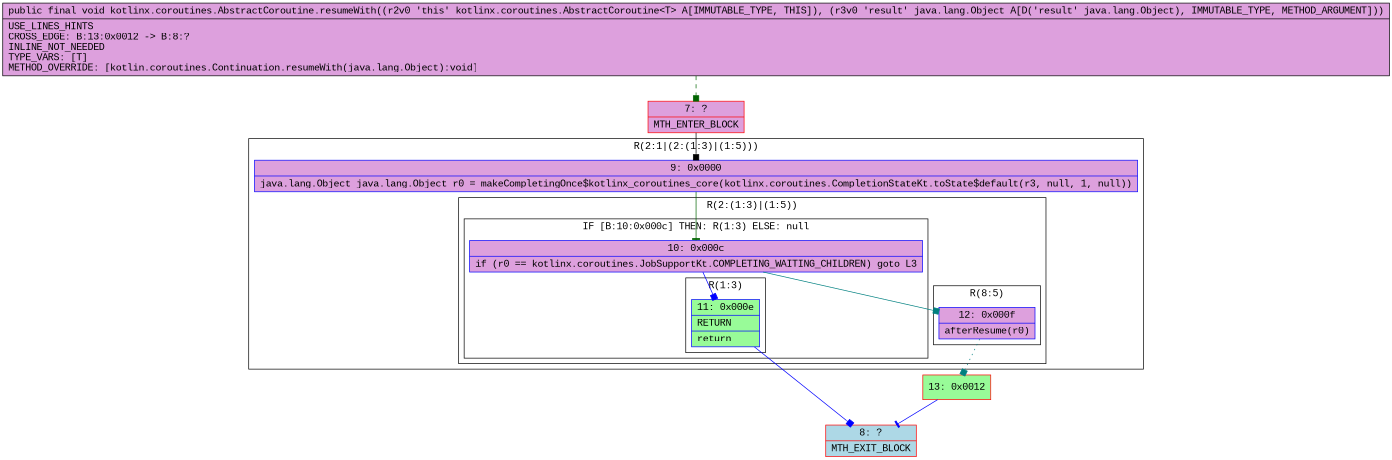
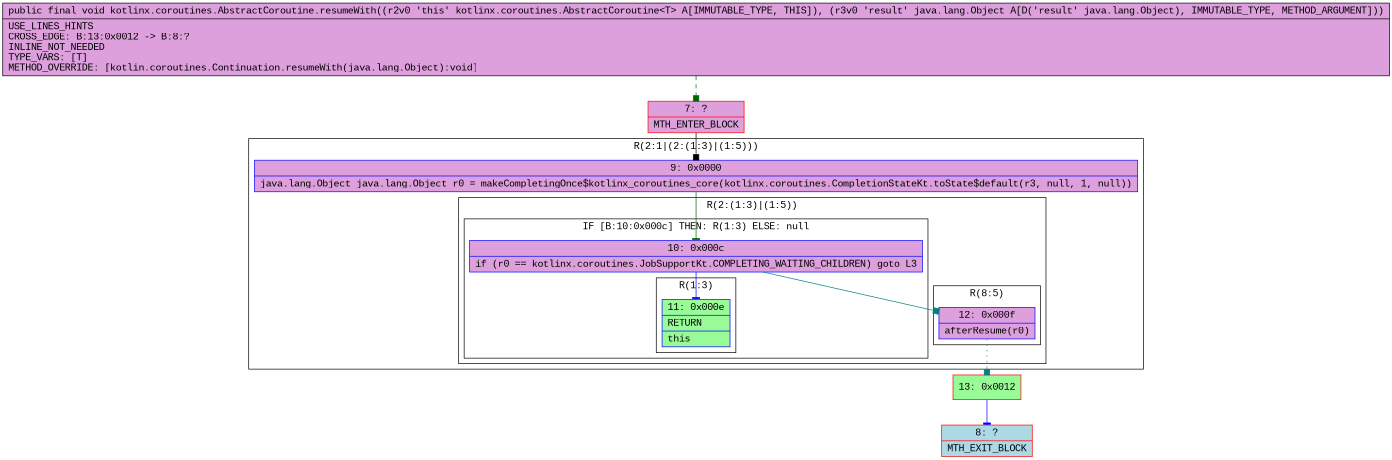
(708, 283) -> (696, 284)
(714, 339) -> (679, 339)
(801, 384) -> none
